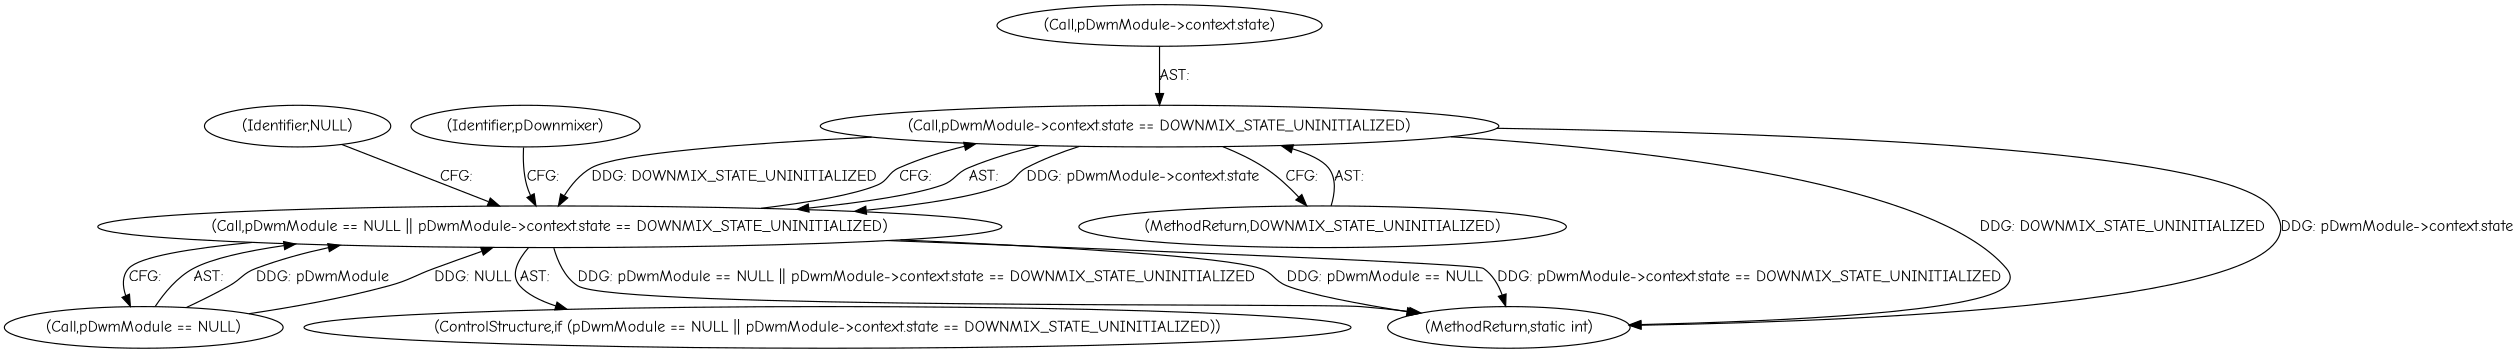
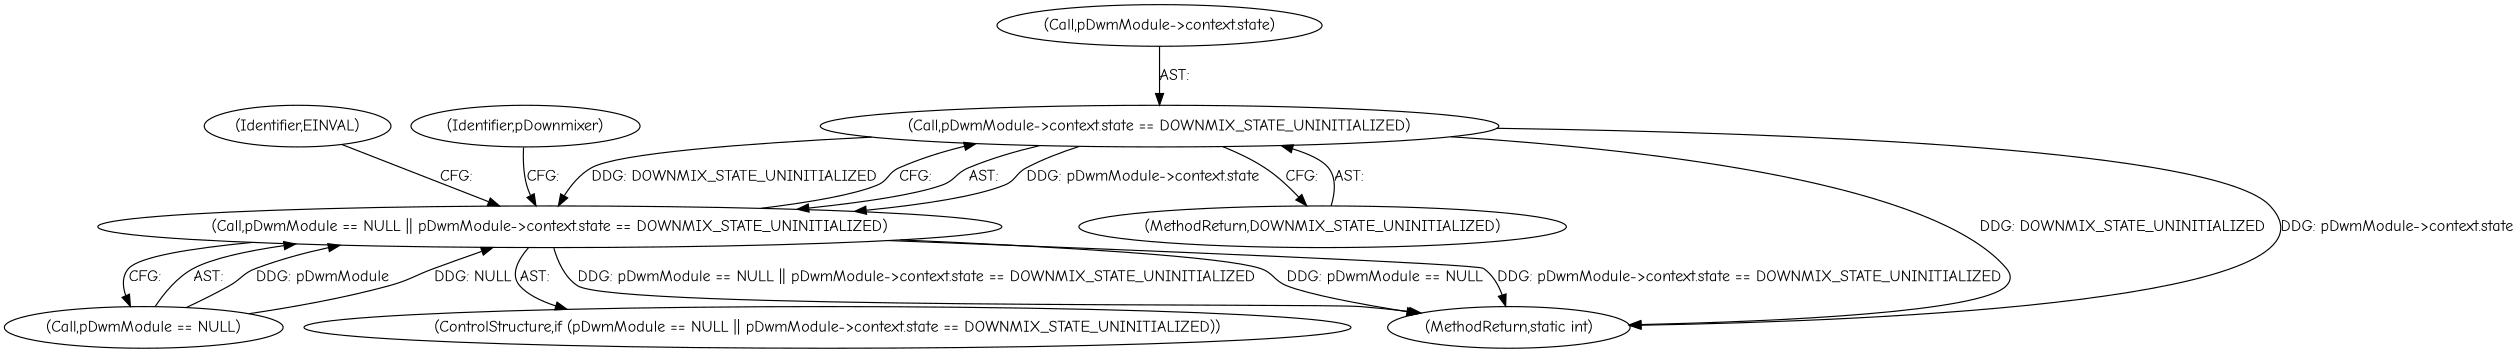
(298, 126) -> (298, 126)
